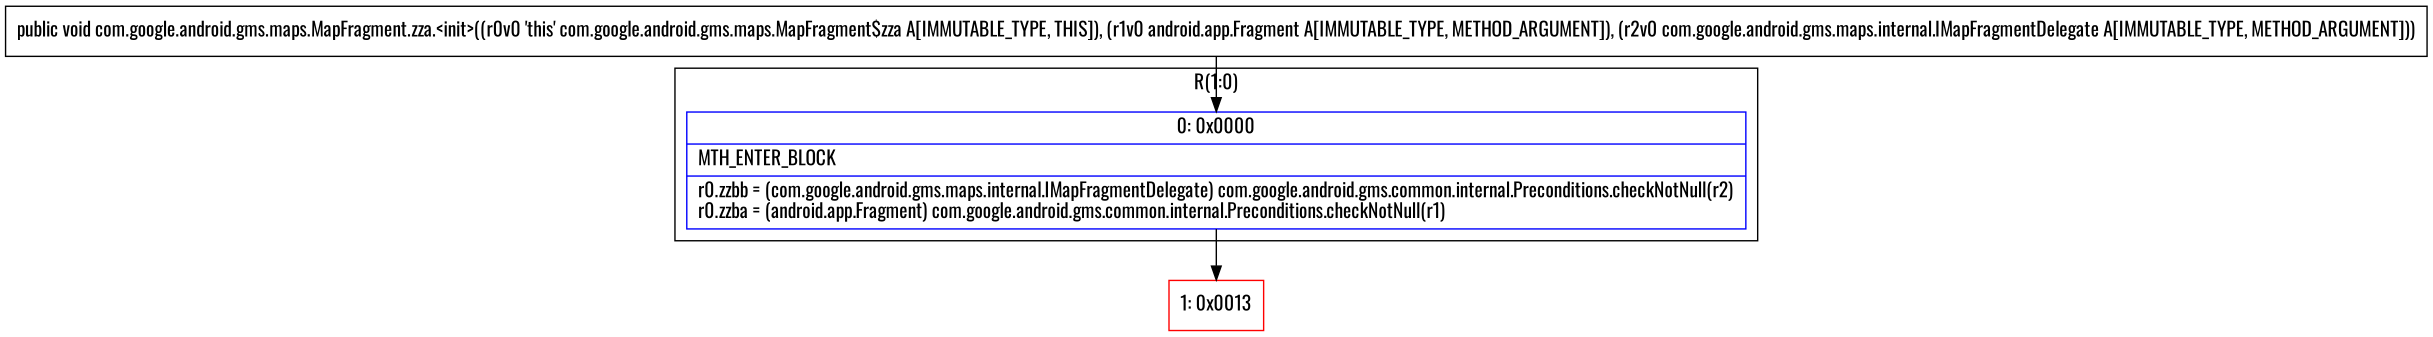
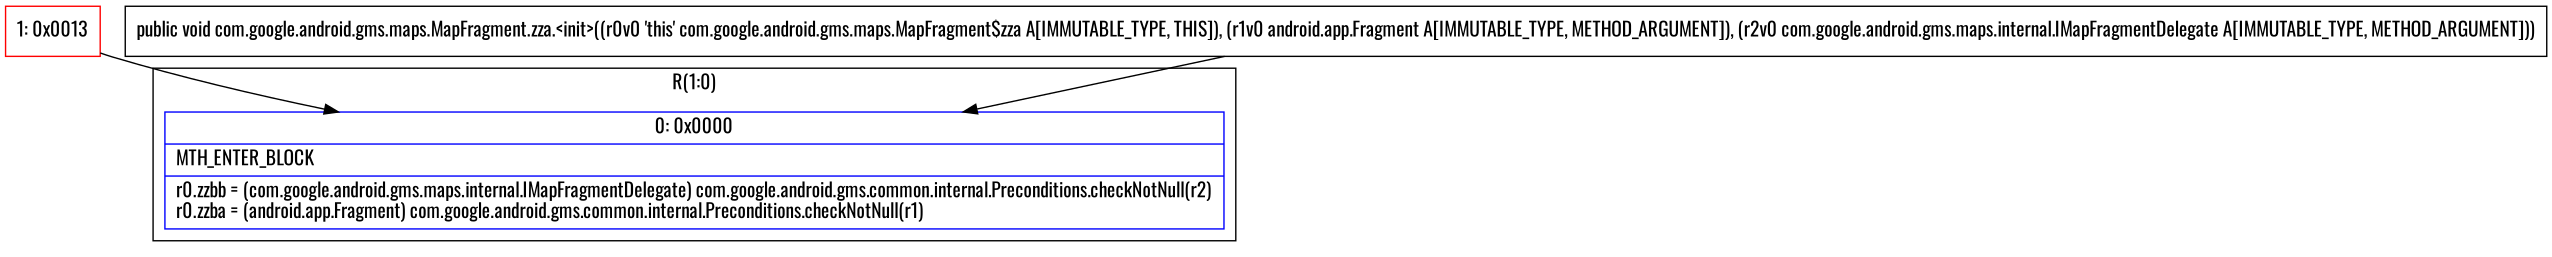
(1216, 249) -> (212, 84)
